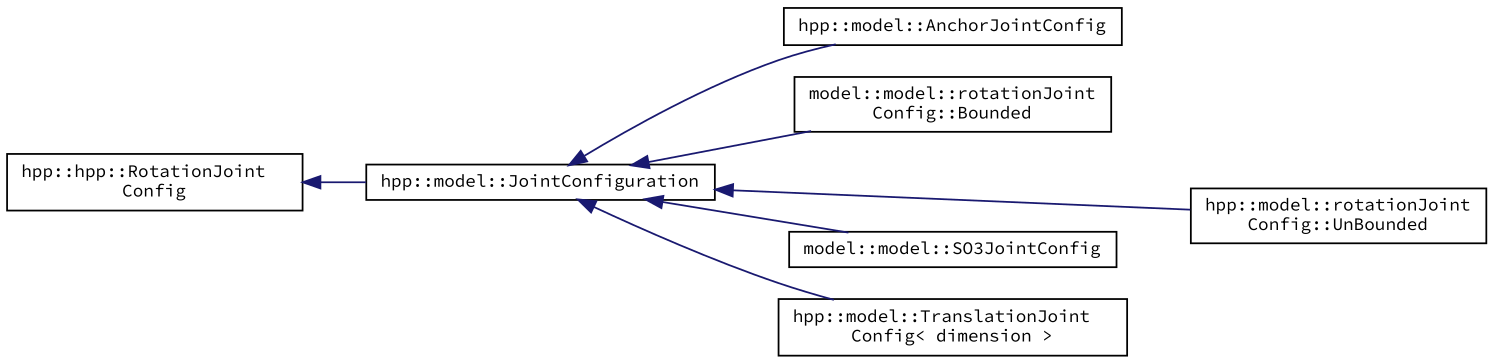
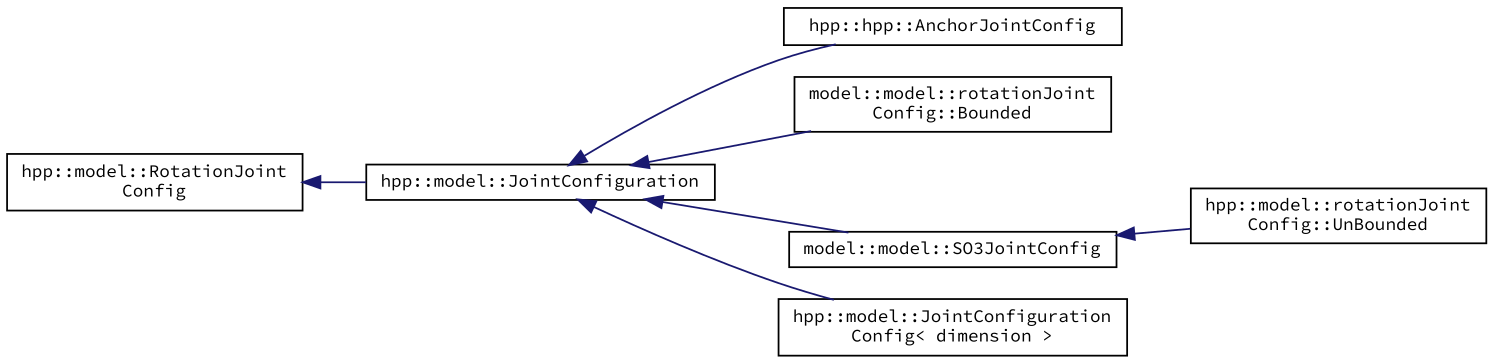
(953, 27) -> (953, 27)
(155, 182) -> (155, 182)
(962, 200) -> (1162, 231)
(953, 327) -> (953, 327)
